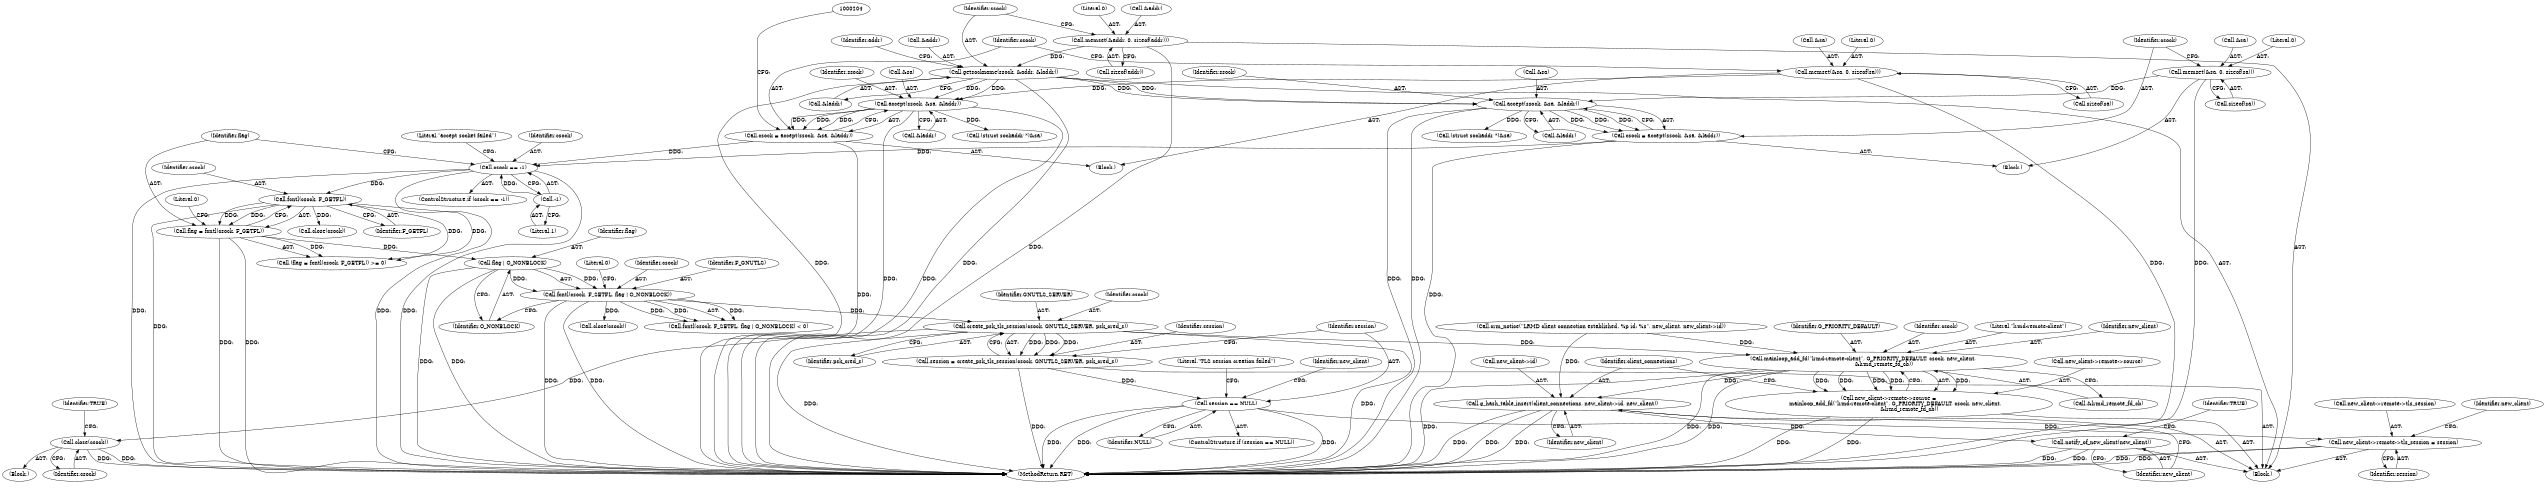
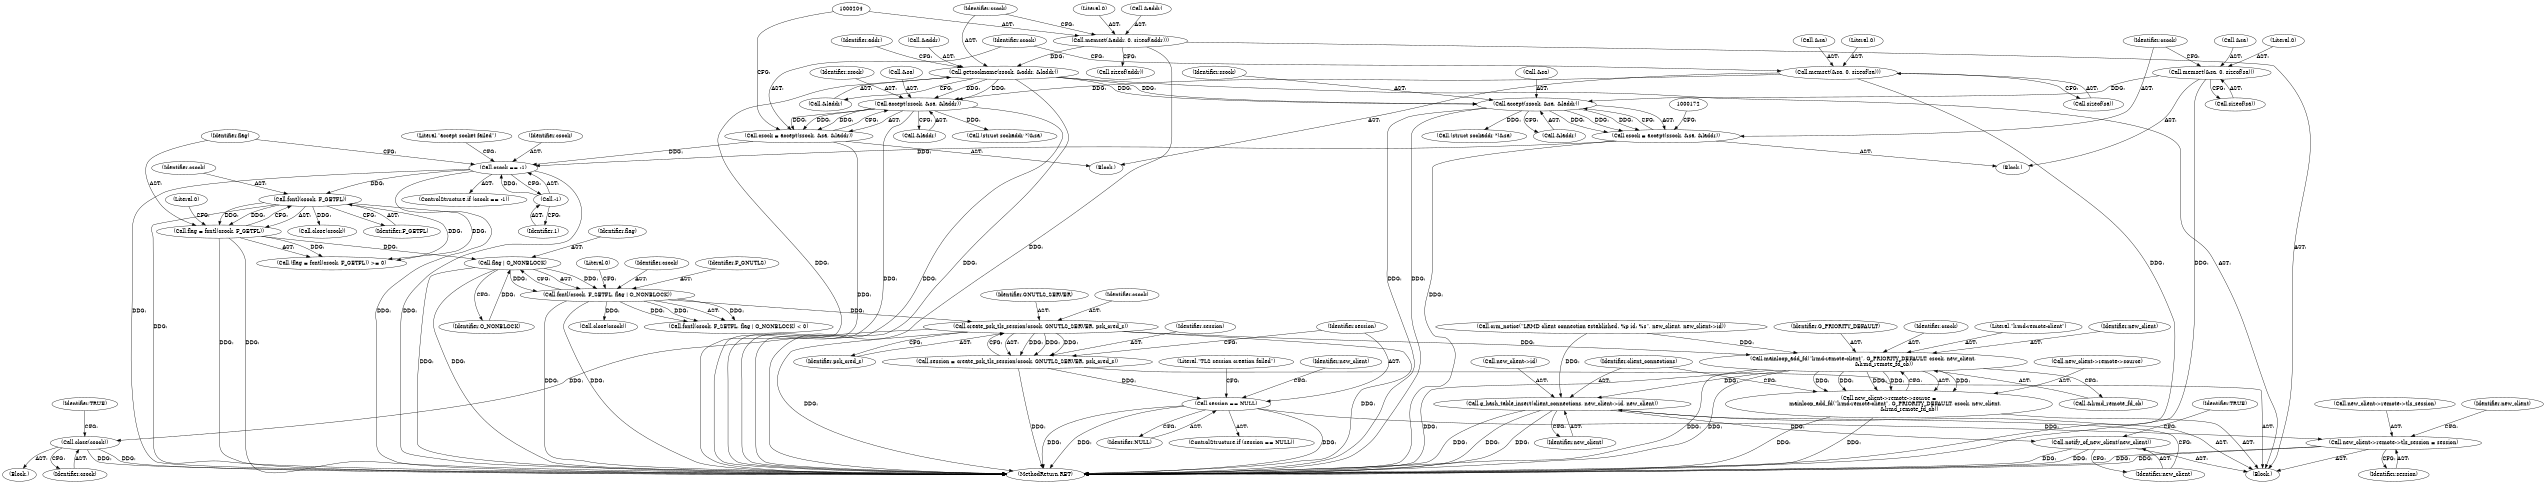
(1108, 58) -> (972, 23)
none -> (1688, 104)
(543, 232) -> (543, 232)
(509, 295) -> (509, 295)
(529, 307) -> (541, 284)
